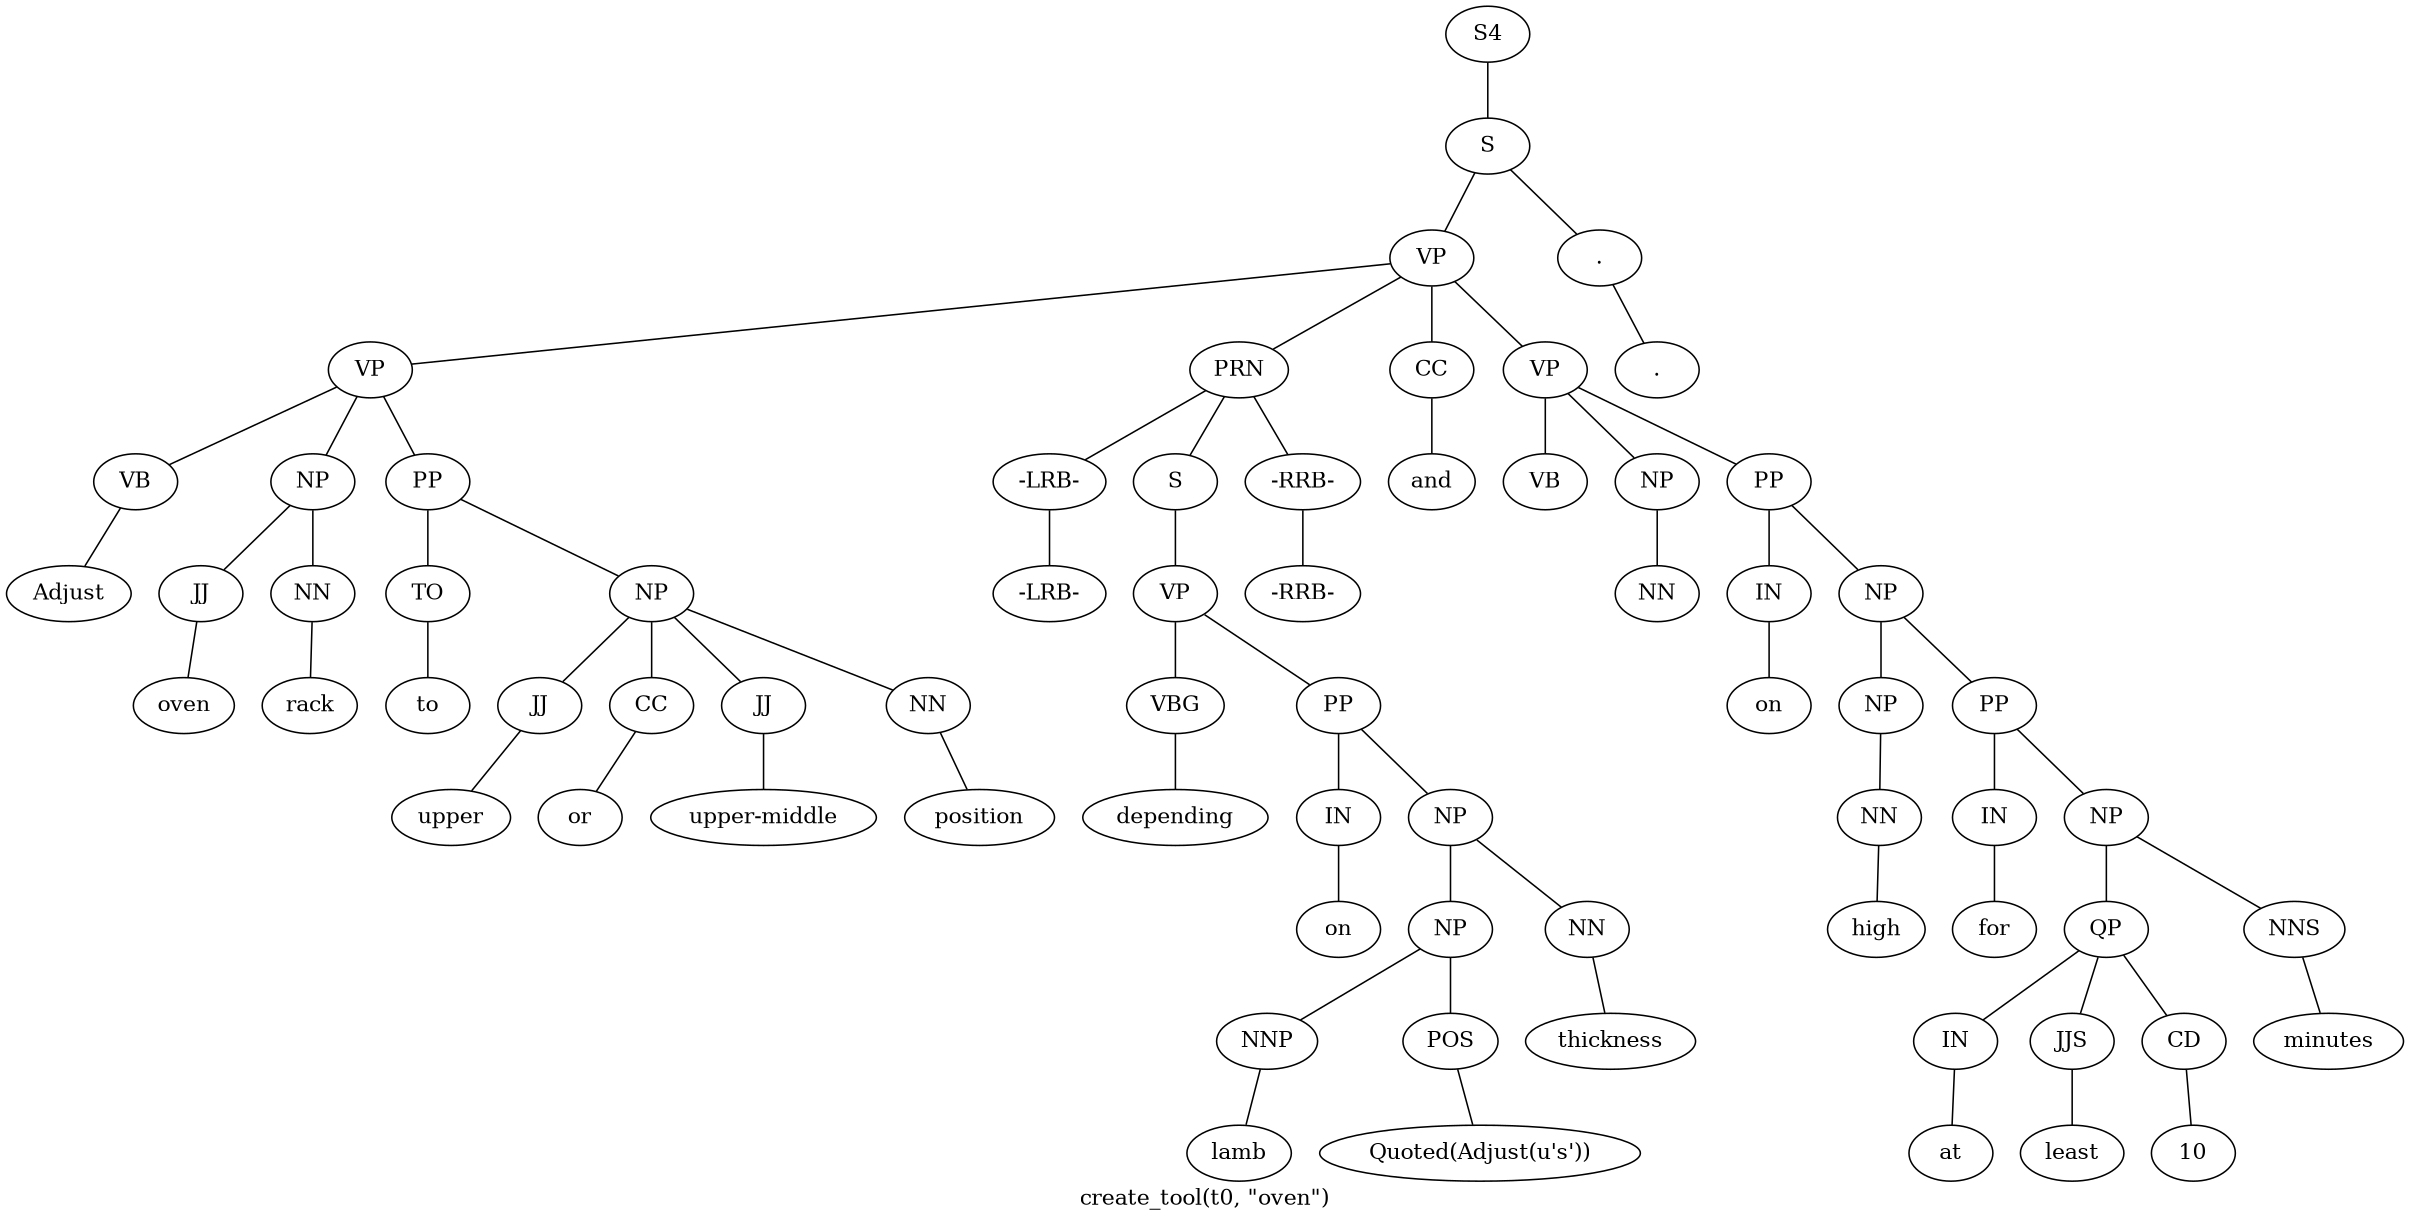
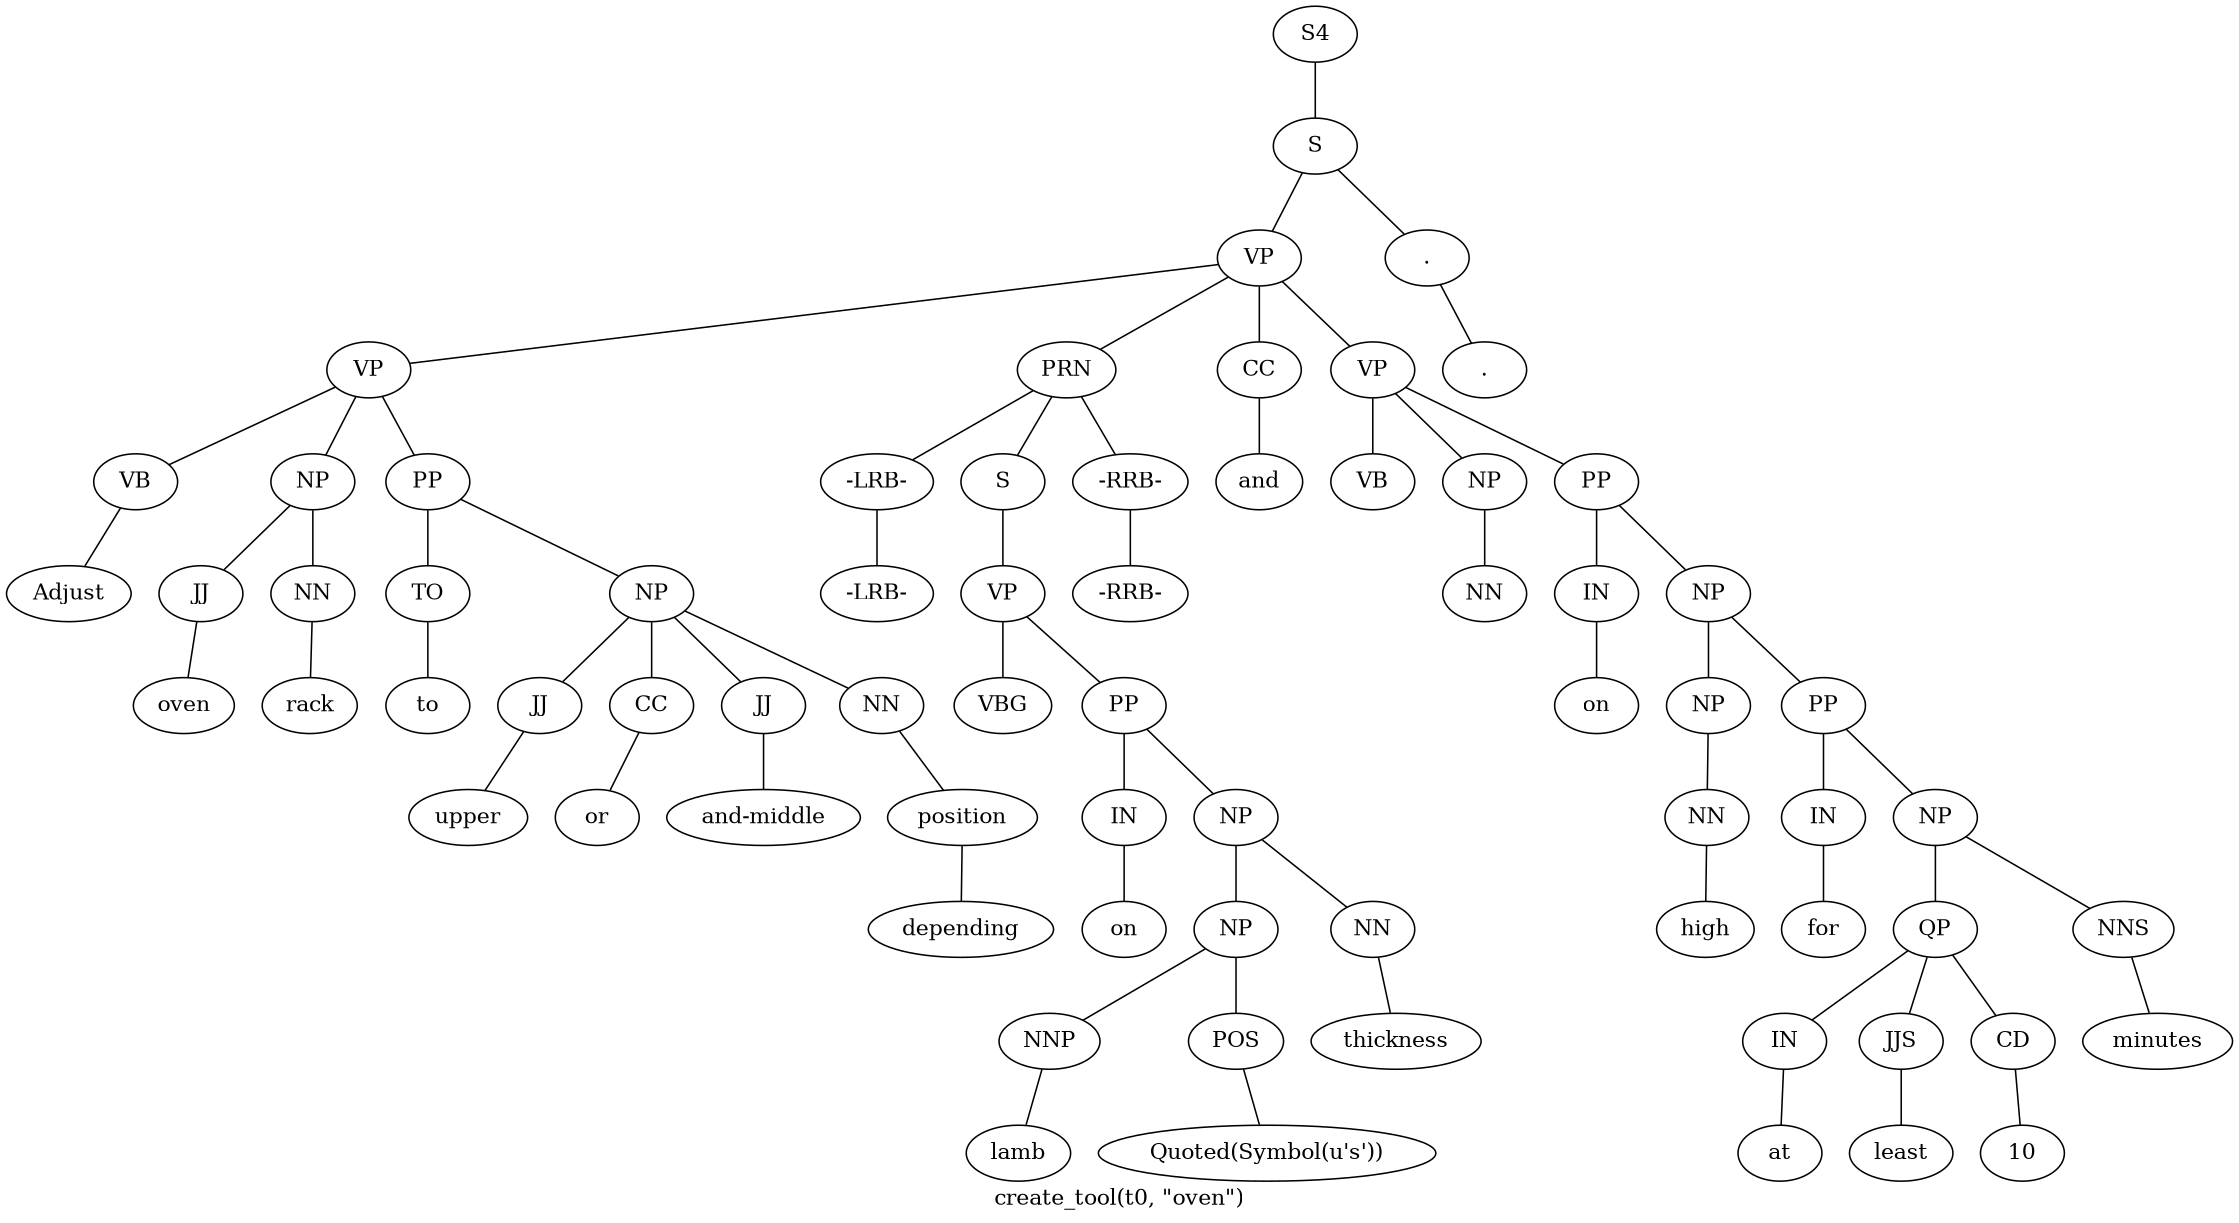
(1175, 762) -> (962, 874)
(764, 817) -> (764, 817)
(1480, 1153) -> (1267, 1153)
